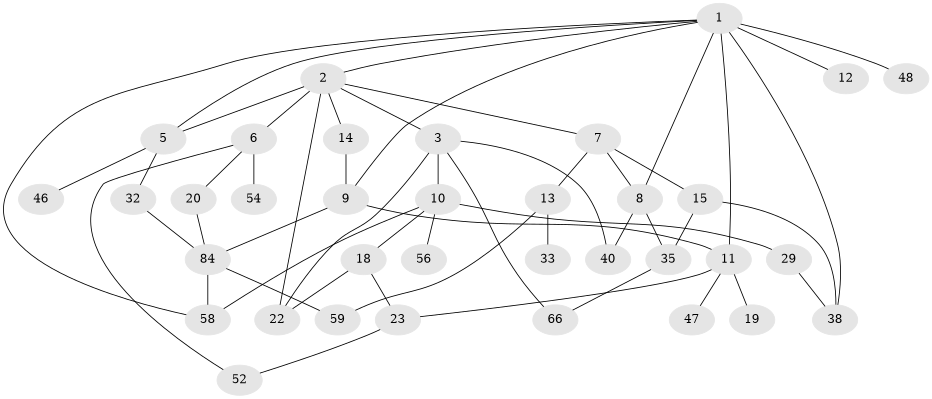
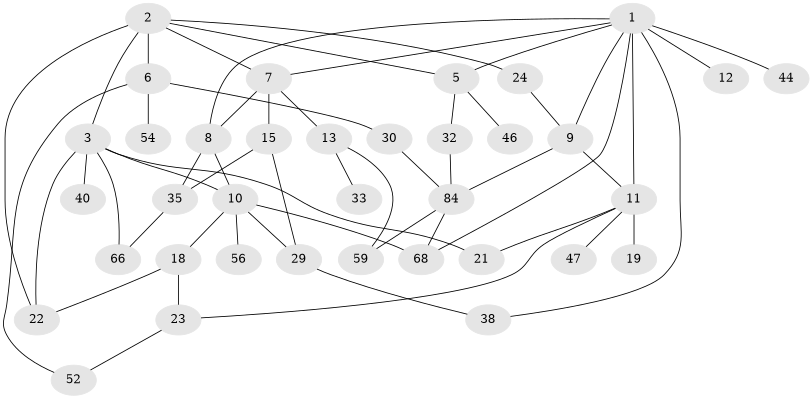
(520, 42) -> (450, 49)
(906, 79) -> (786, 79)
(346, 139) -> (520, 79)
(194, 199) -> (389, 139)
(803, 230) -> (284, 199)
(621, 234) -> (220, 164)
none -> (482, 260)
(208, 320) -> (421, 260)
